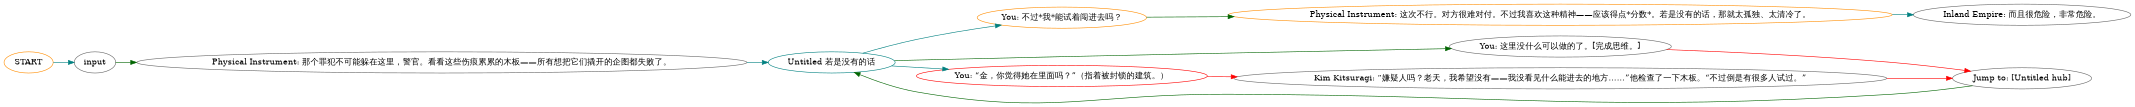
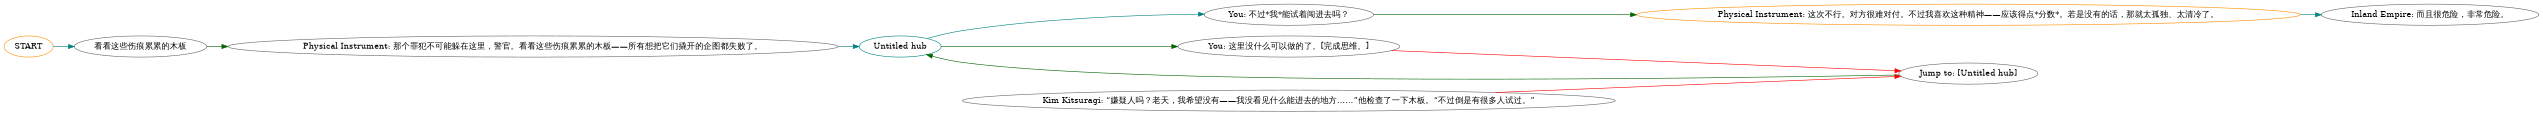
(1062, 18) -> (1289, 15)
(95, 62) -> (141, 47)
(832, 62) -> (900, 47)
(1062, 76) -> none
